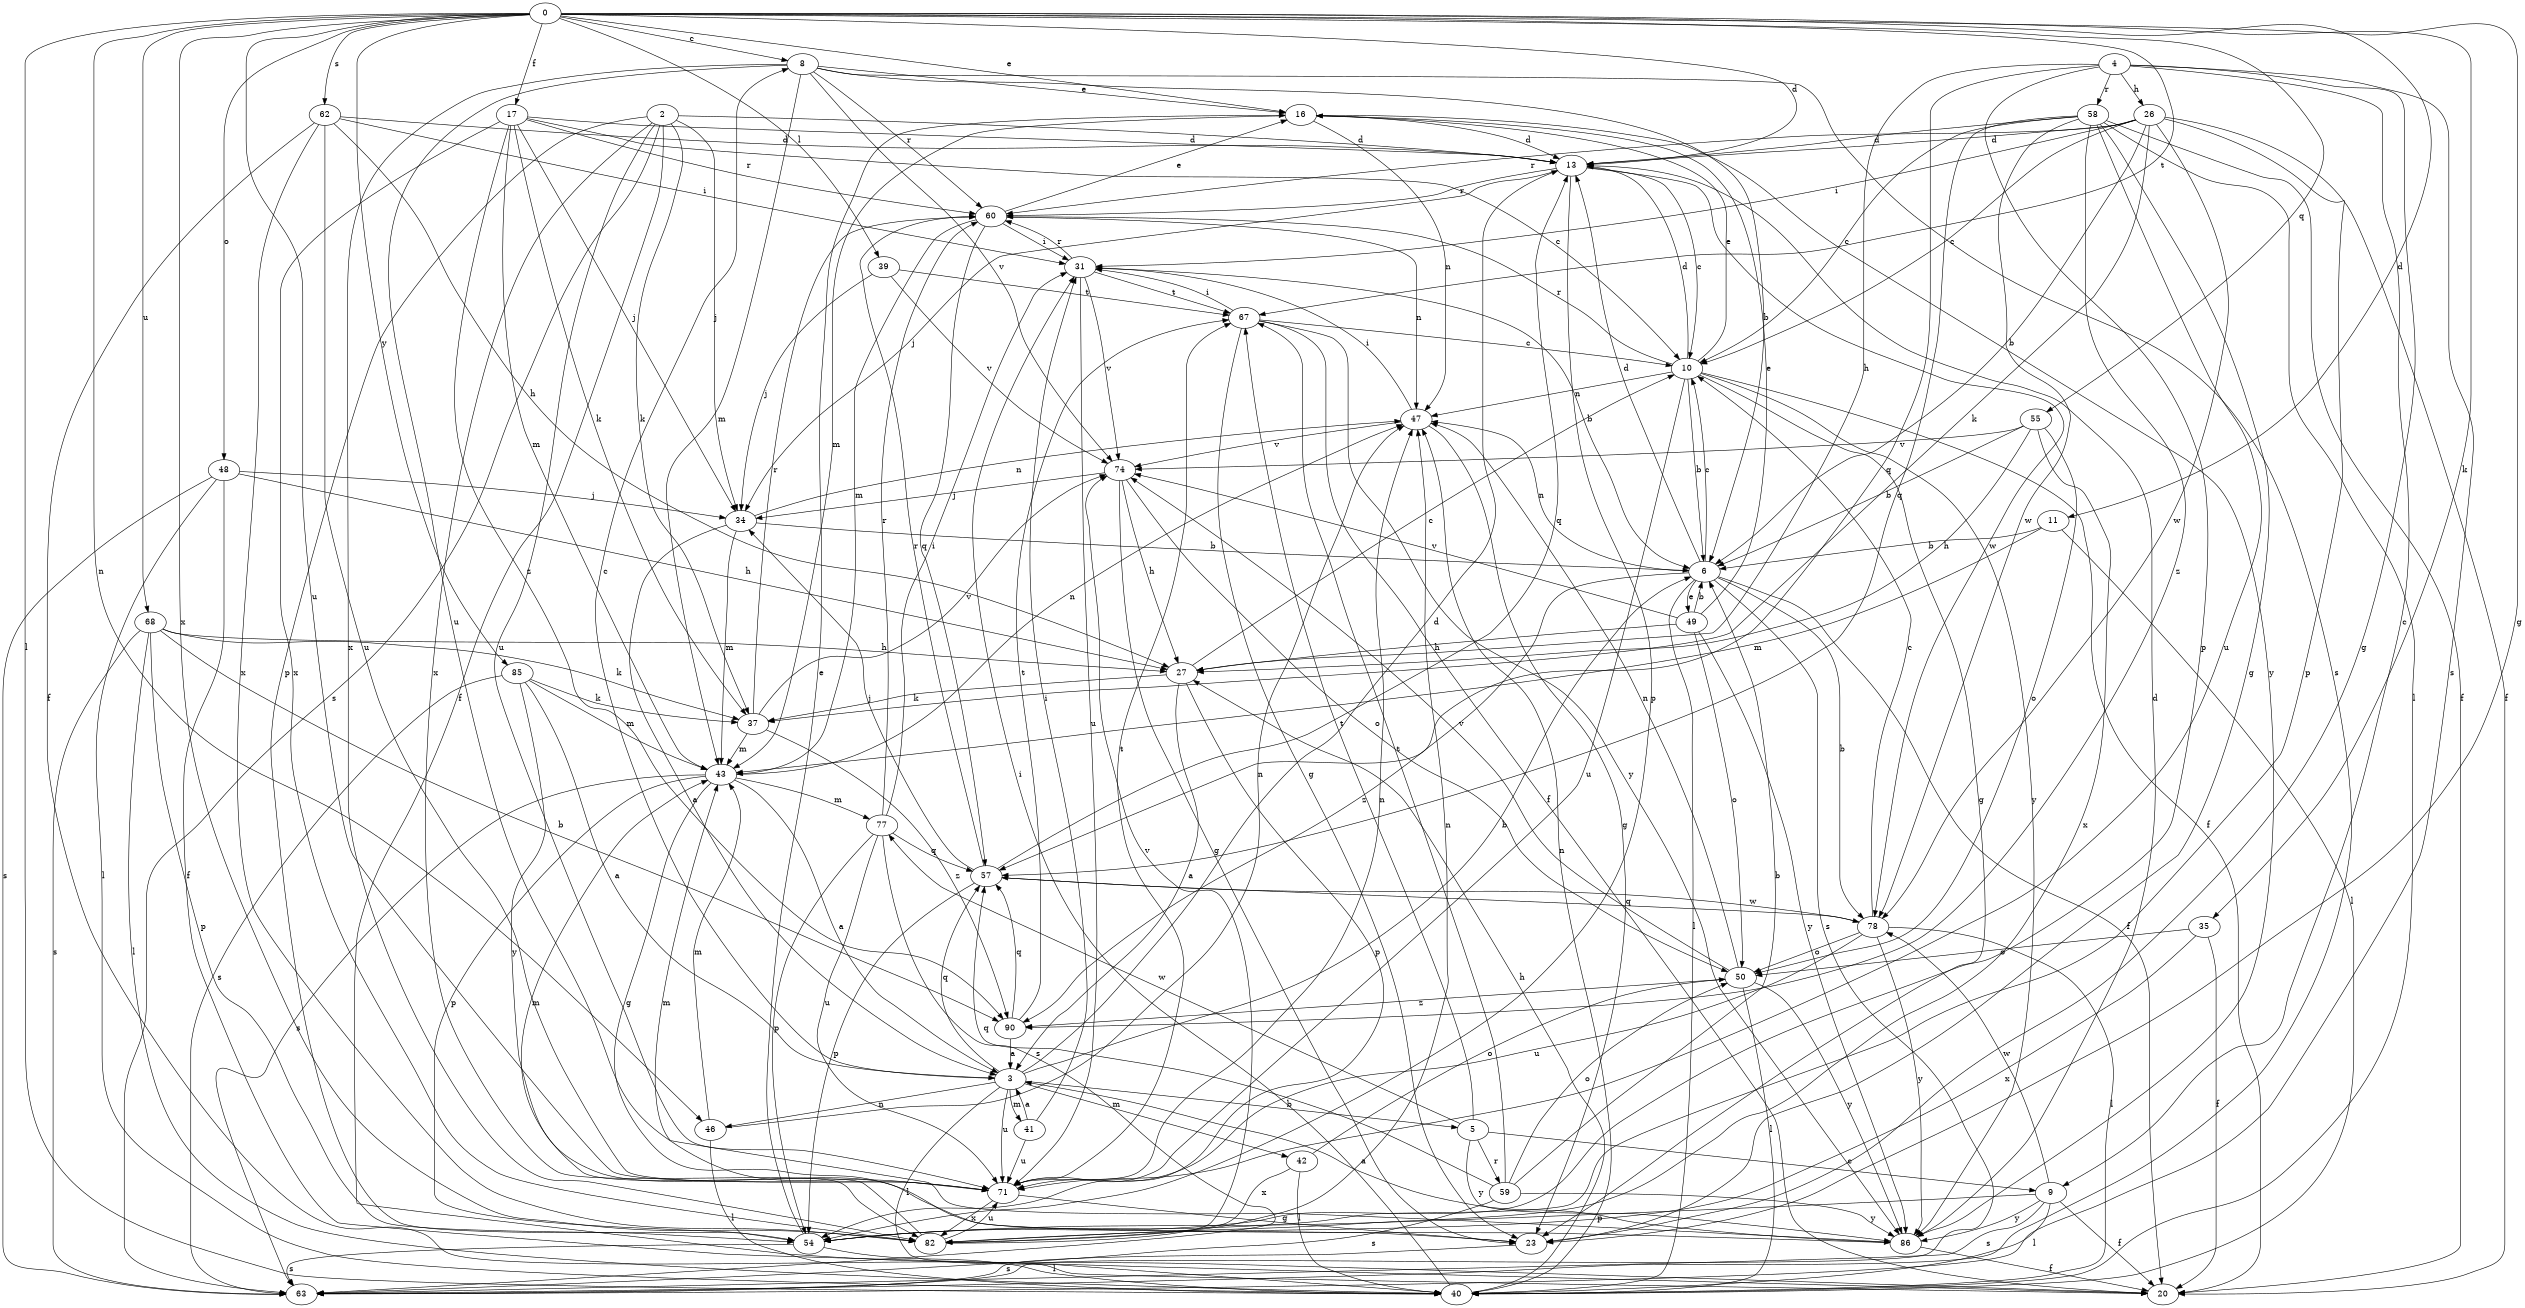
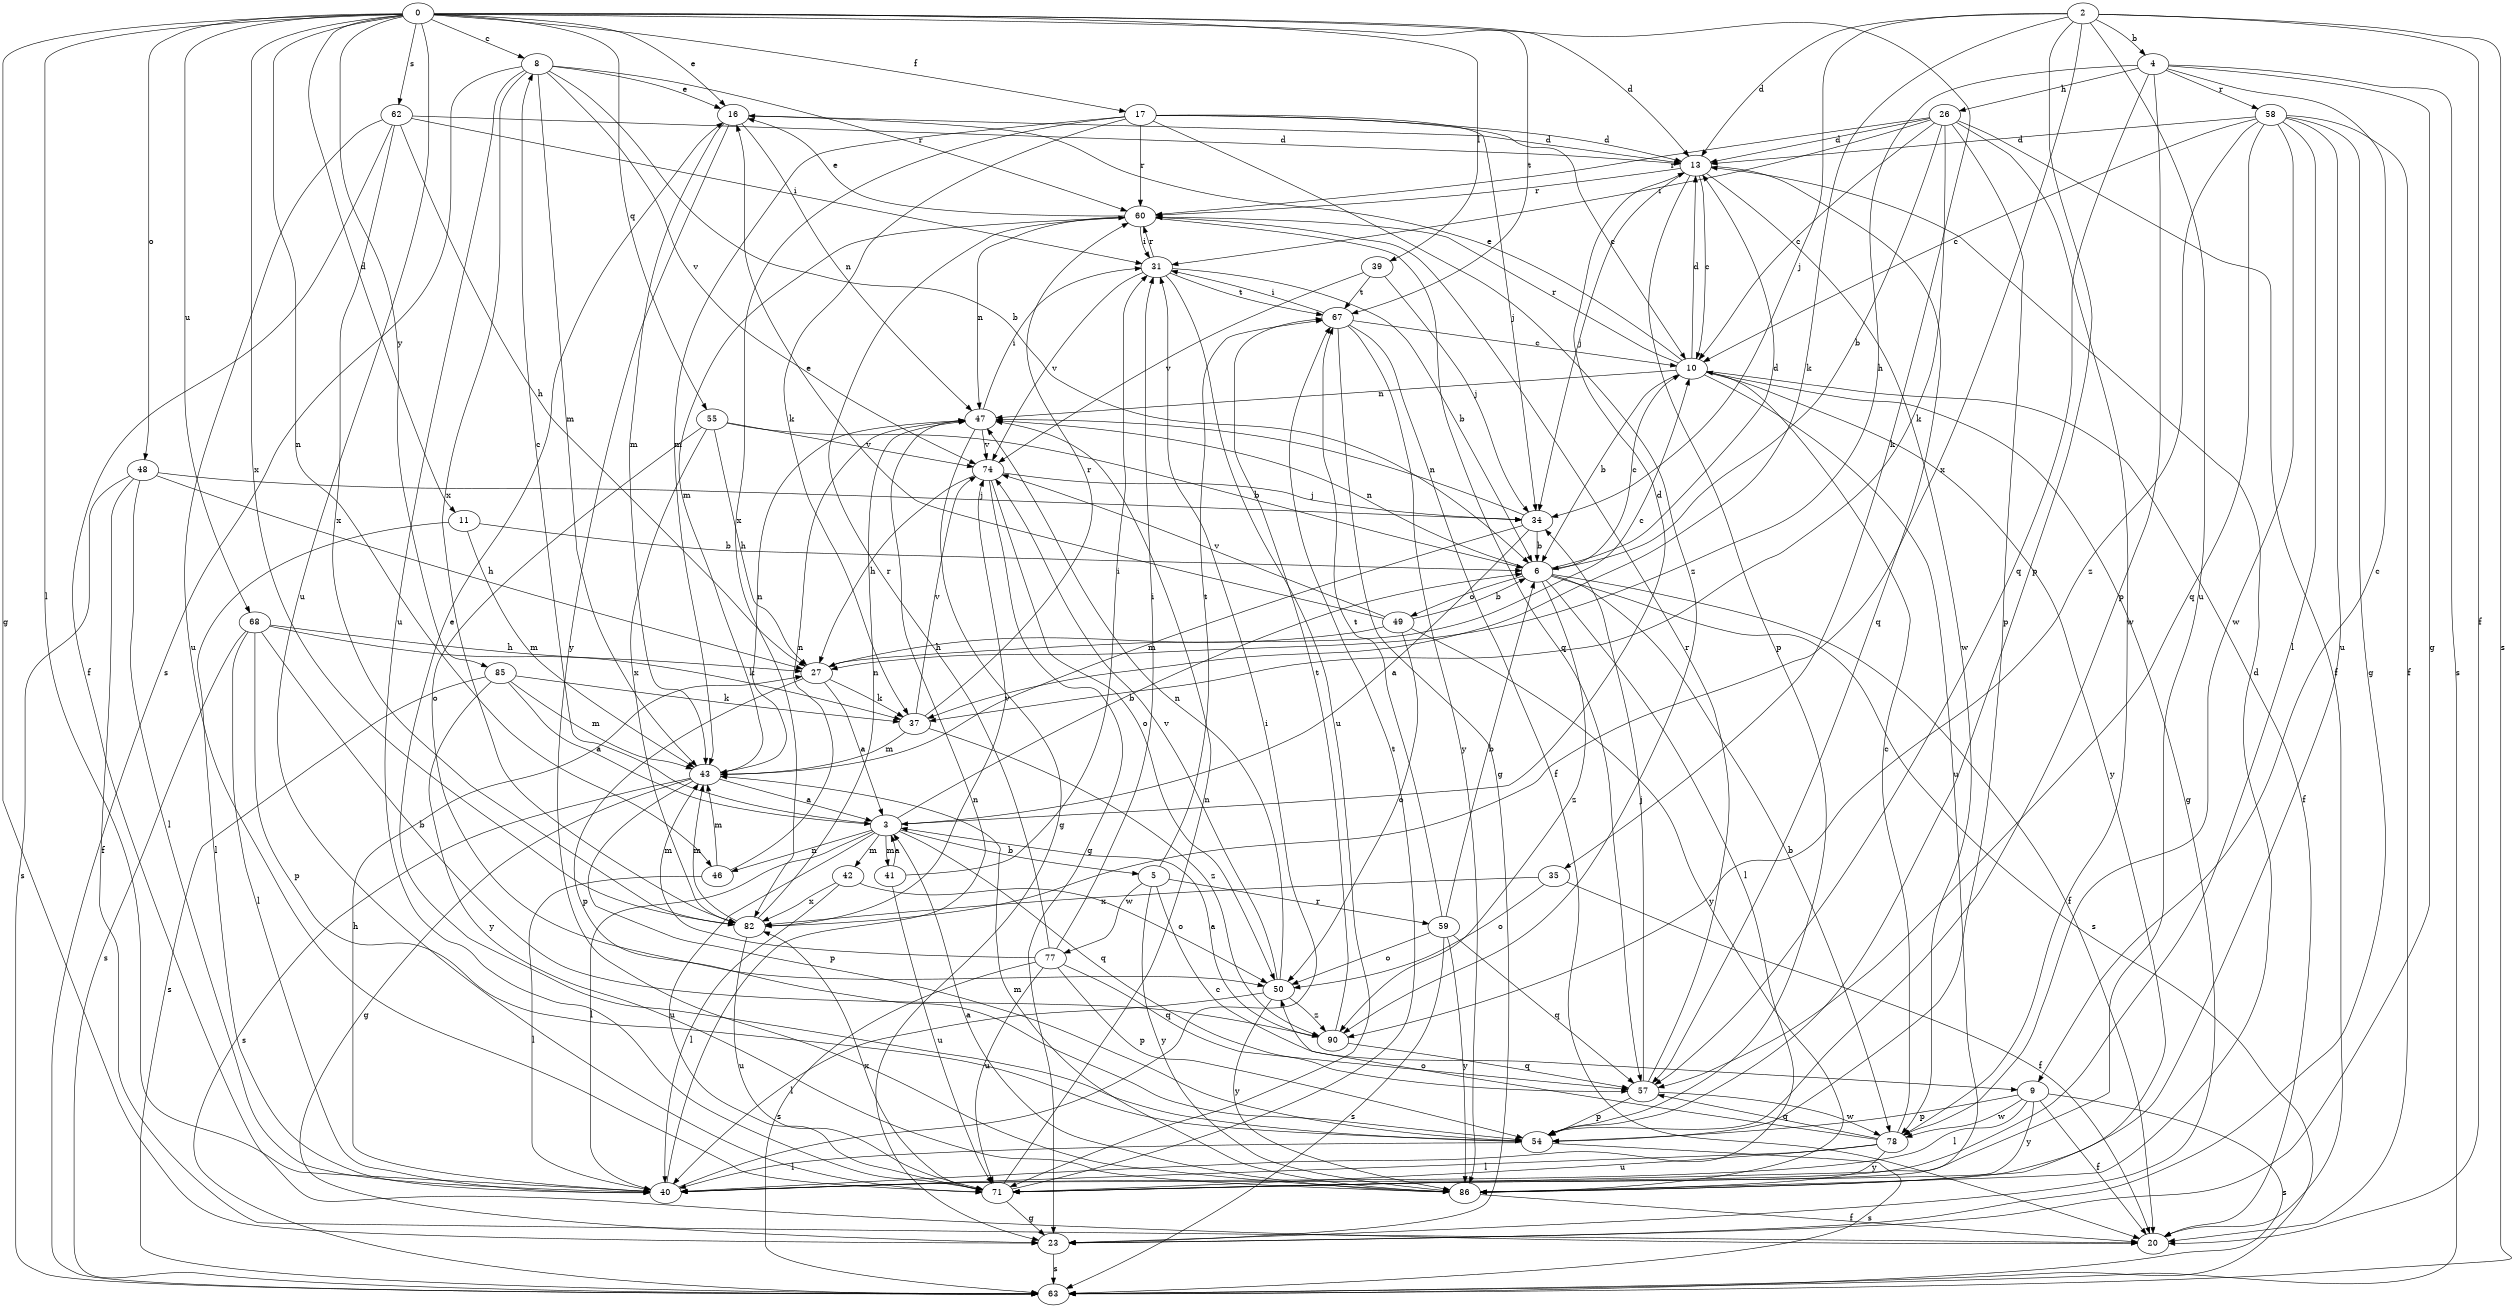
none -> (2120, 33)
(1691, 597) -> (1472, 597)
(1415, 676) -> (1888, 578)
(798, 792) -> (771, 945)
